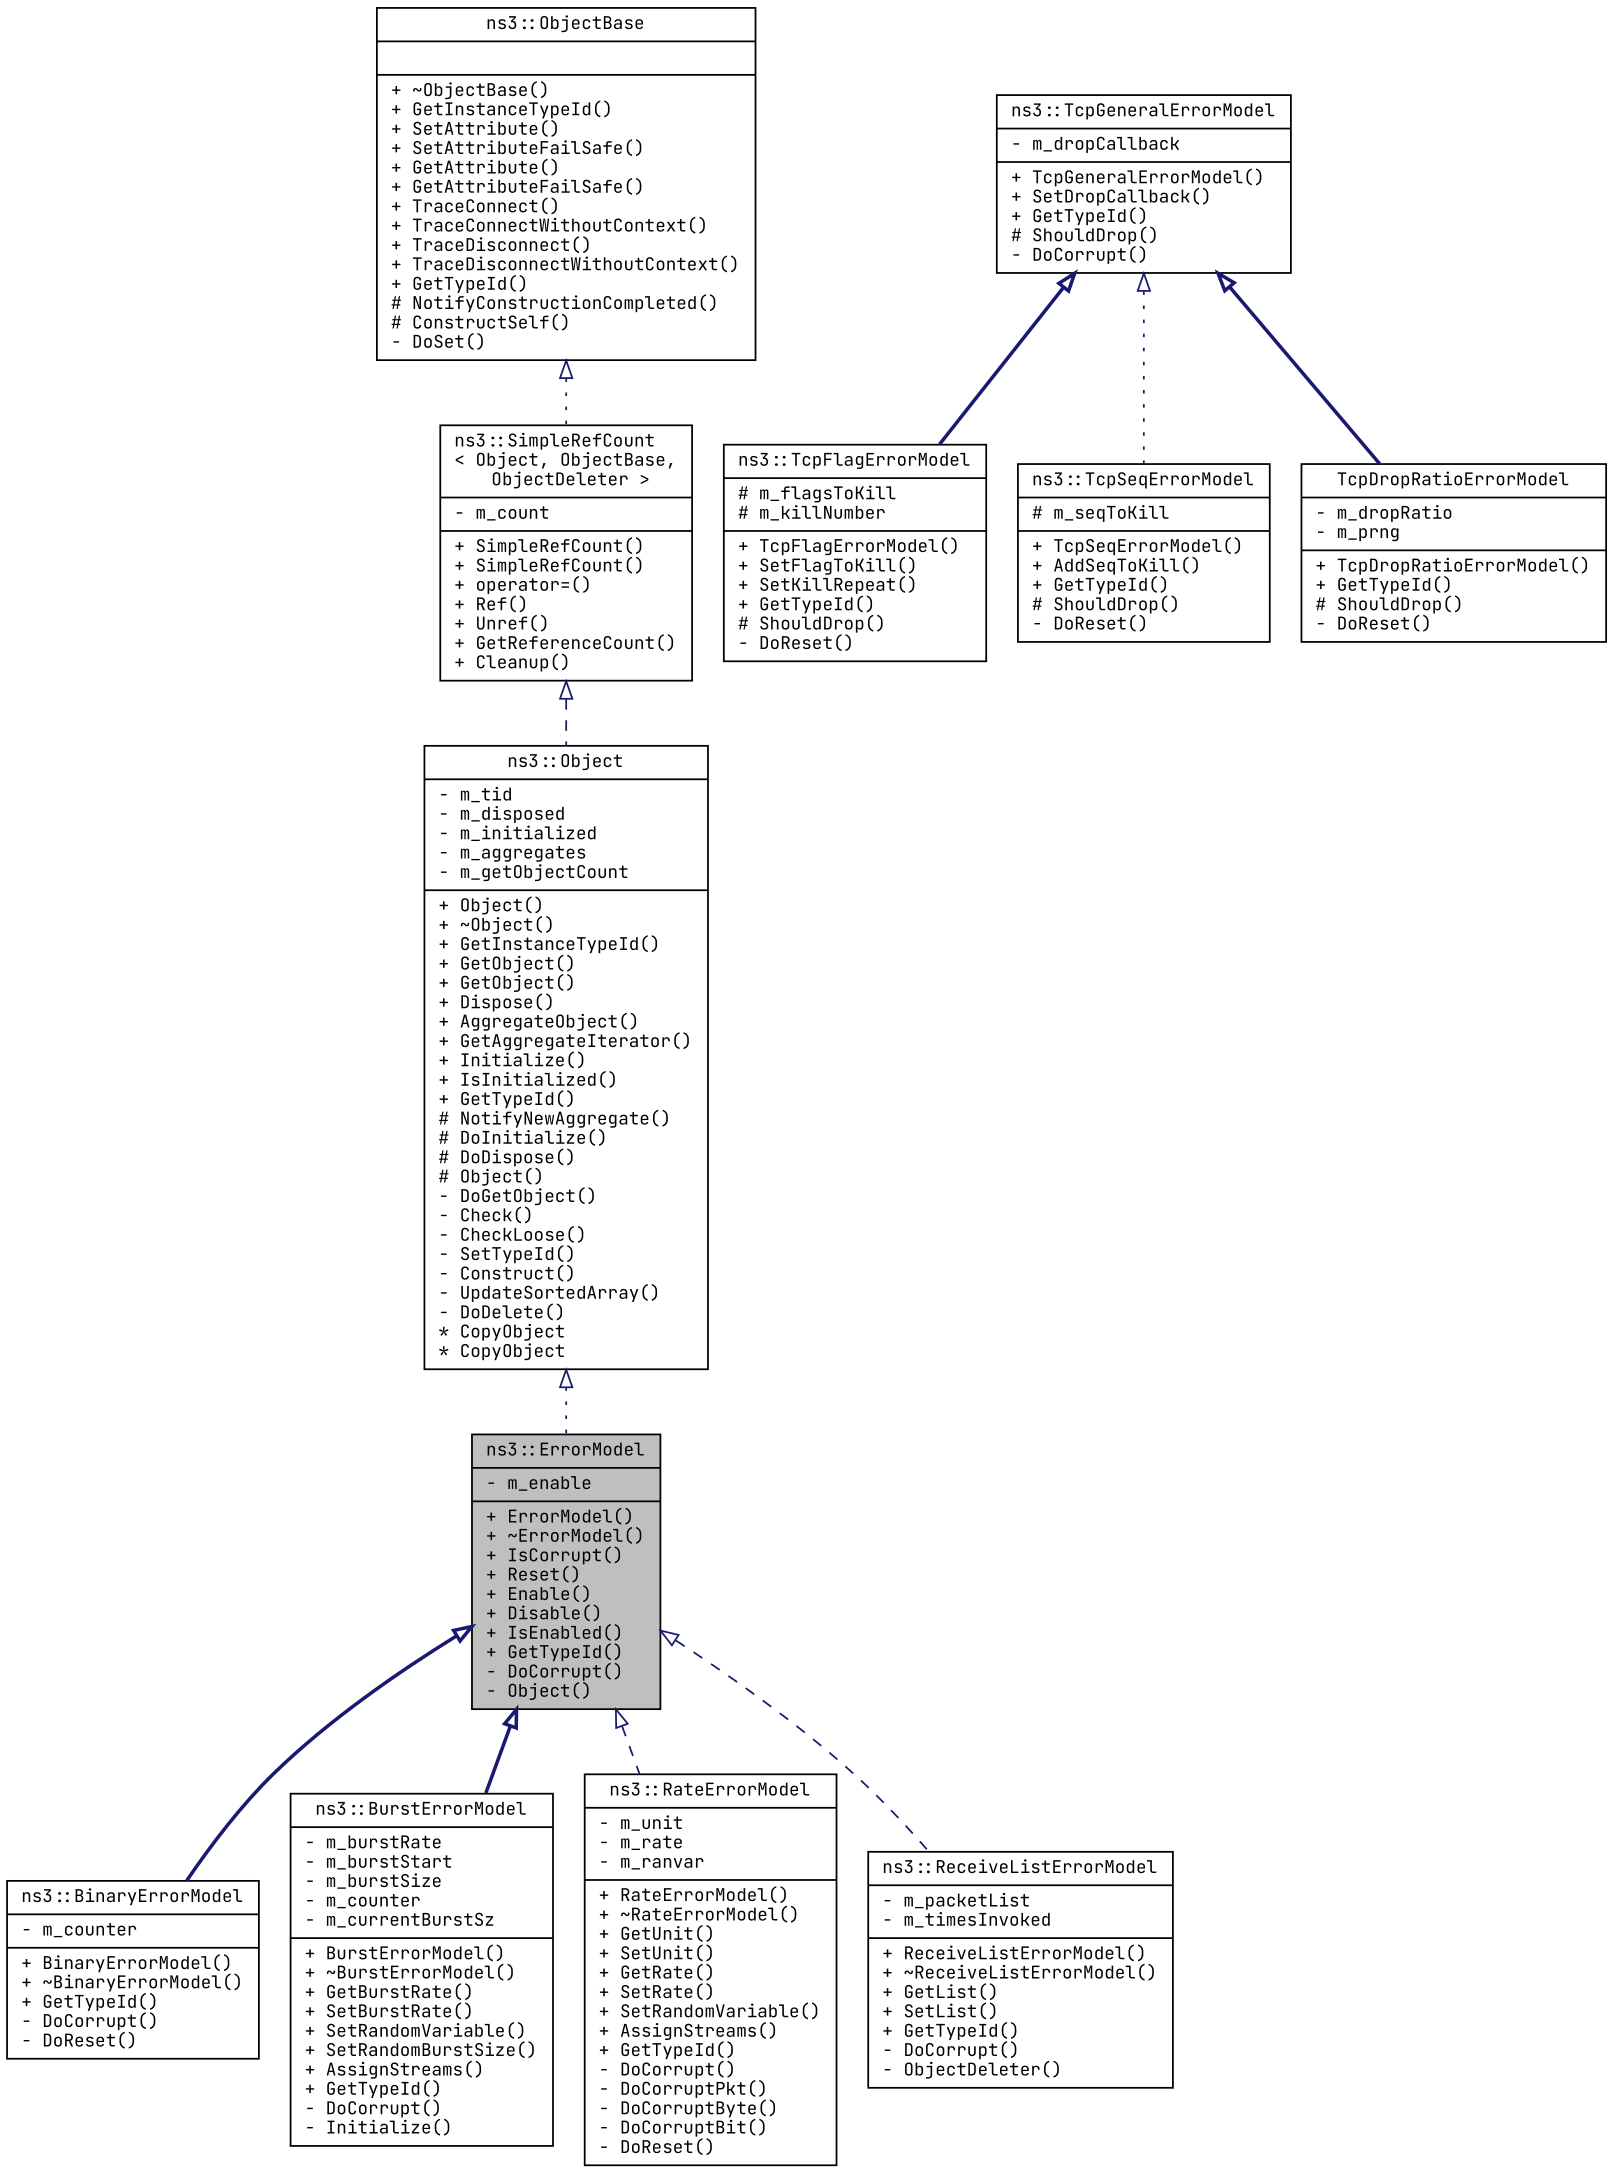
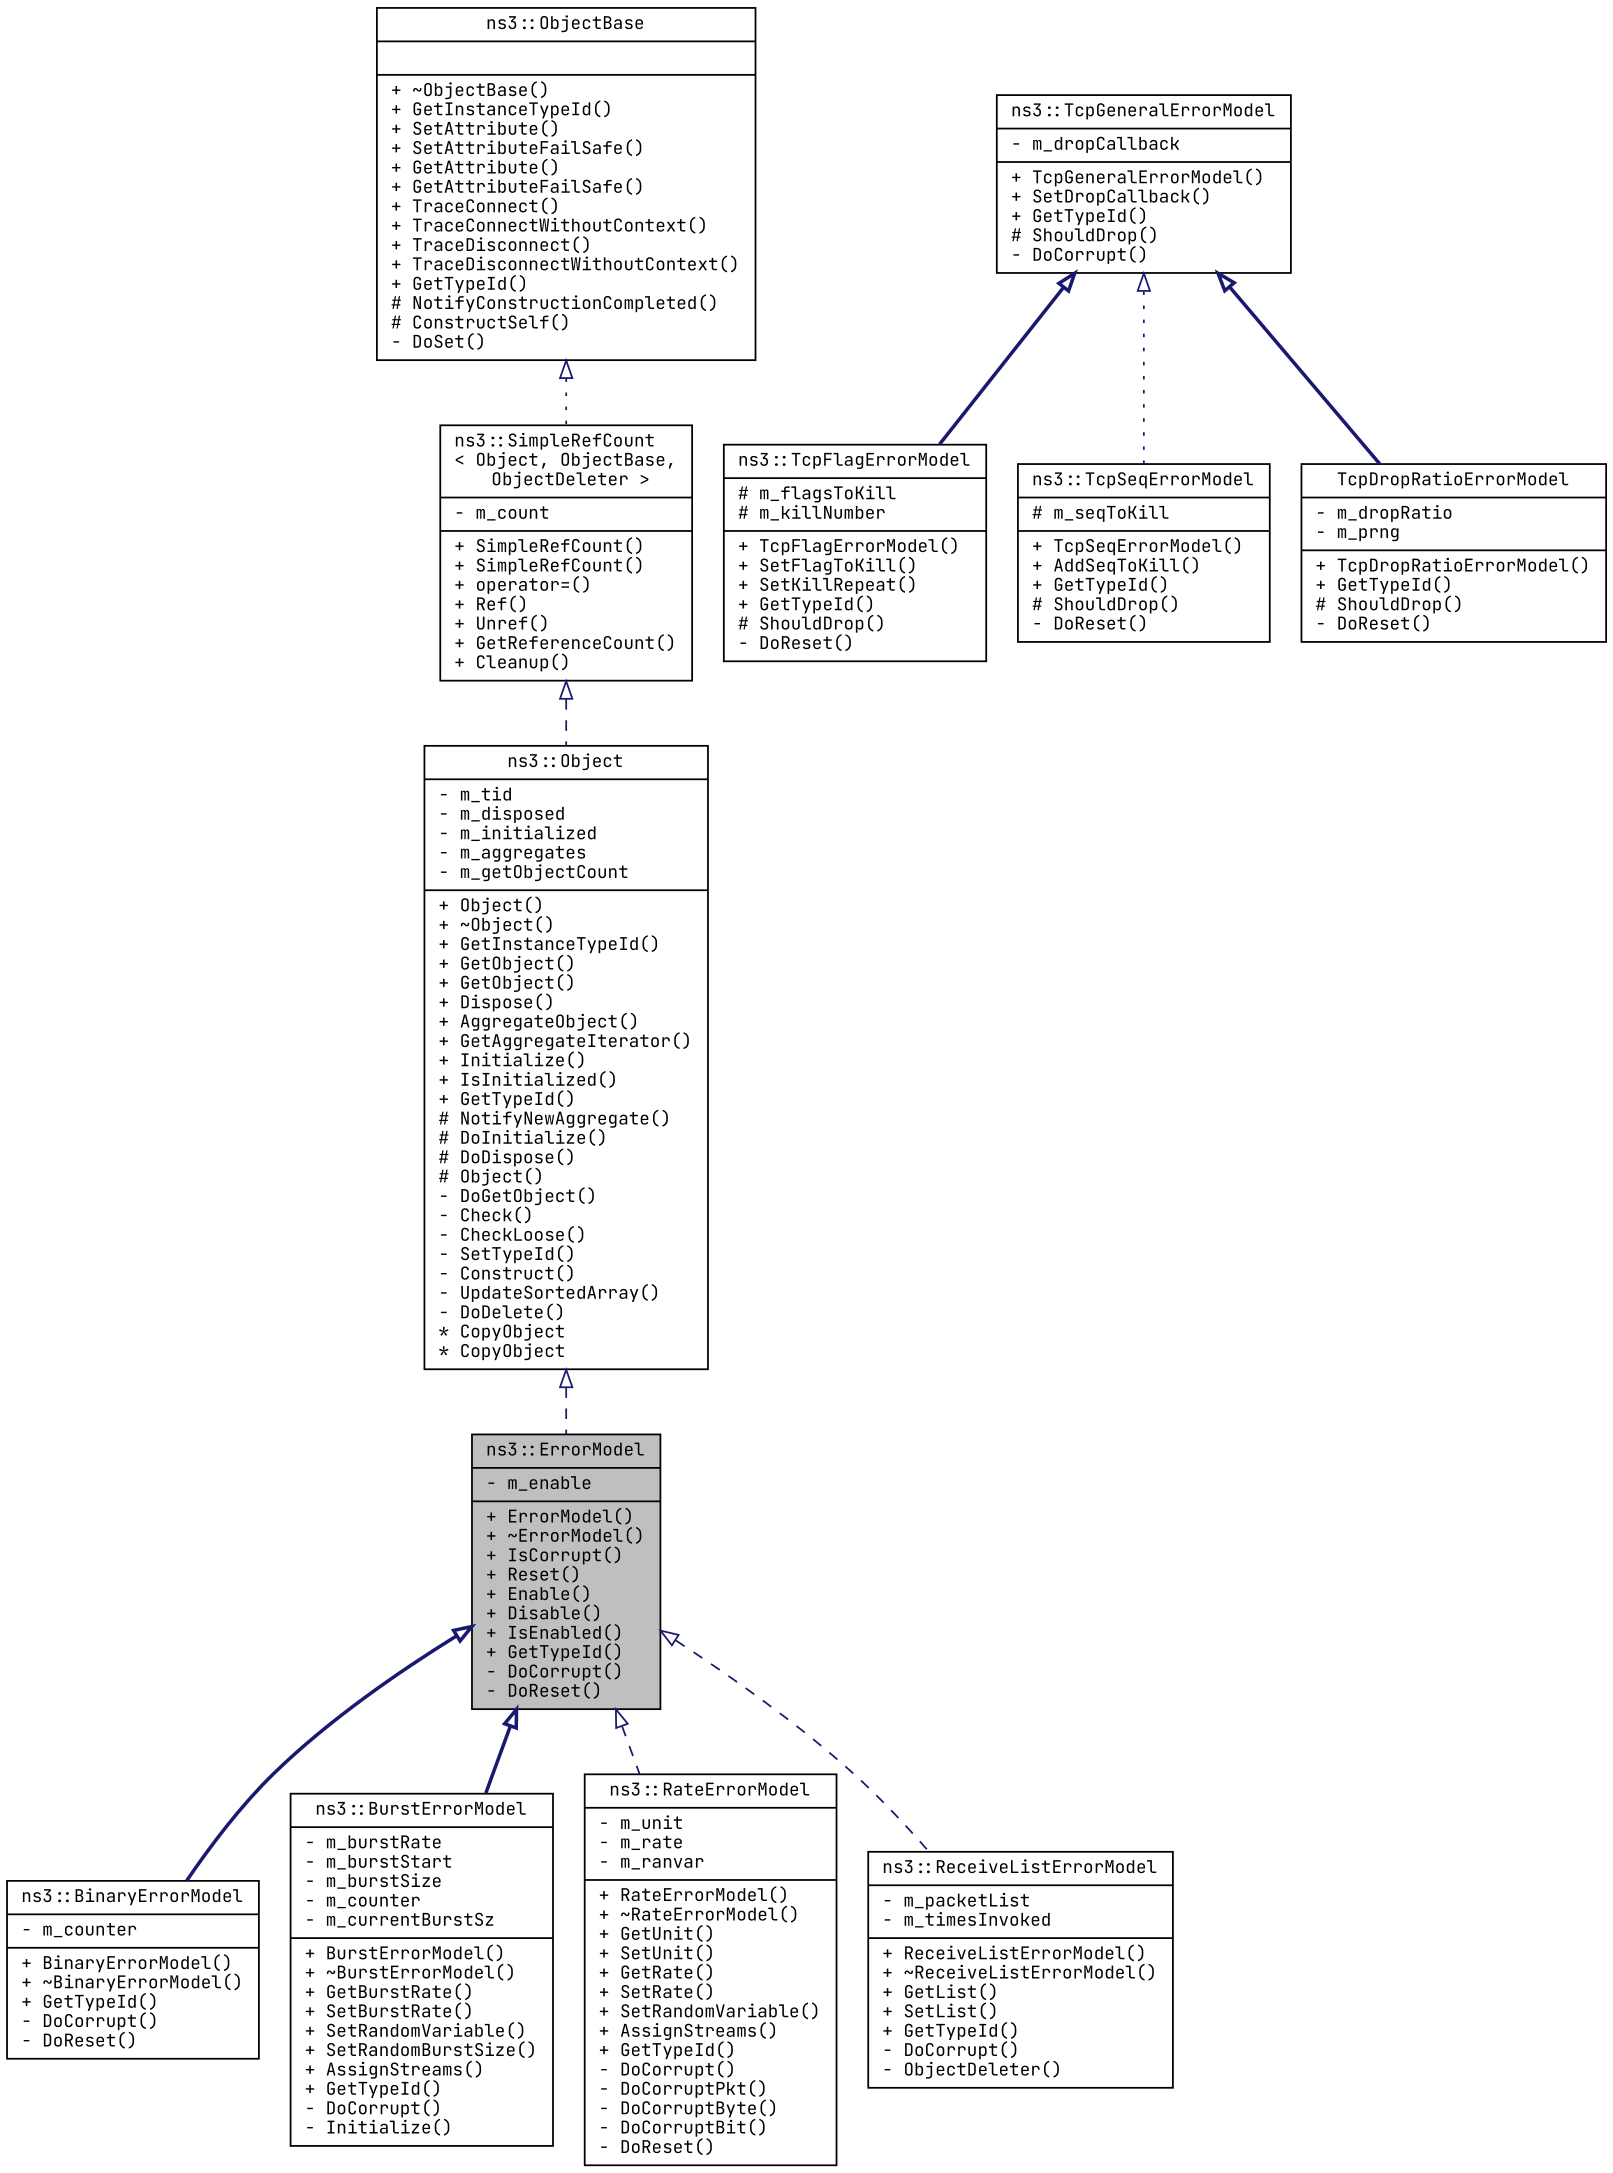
(566, 1411) -> (566, 1411)
(540, 1692) -> (545, 1692)
